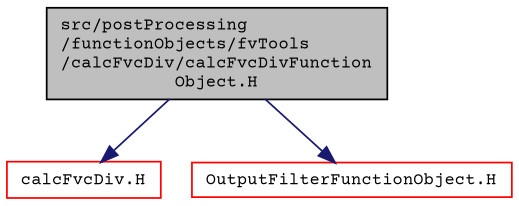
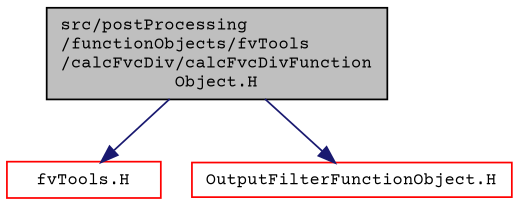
(84, 180) -> (84, 180)
